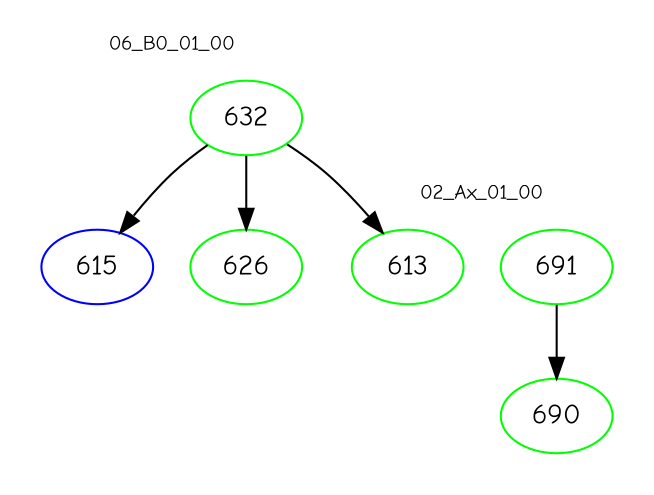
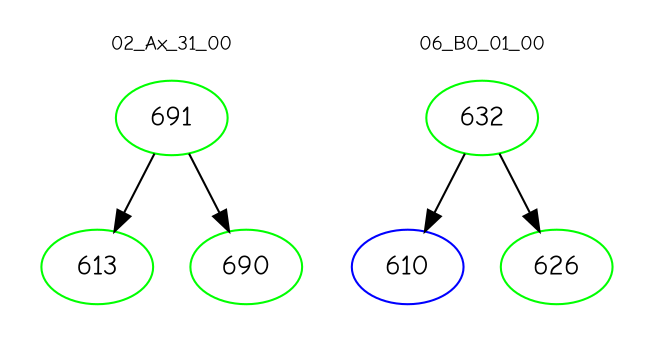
(482, 193) -> (172, 44)
(348, 194) -> (139, 183)
(97, 267) -> (408, 267)
